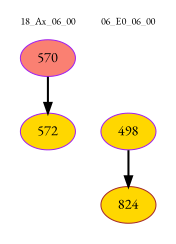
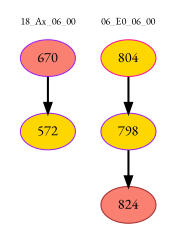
(48, 58) -> (48, 58)
none -> (128, 58)
(128, 132) -> (128, 132)
(128, 205) -> (128, 205)
